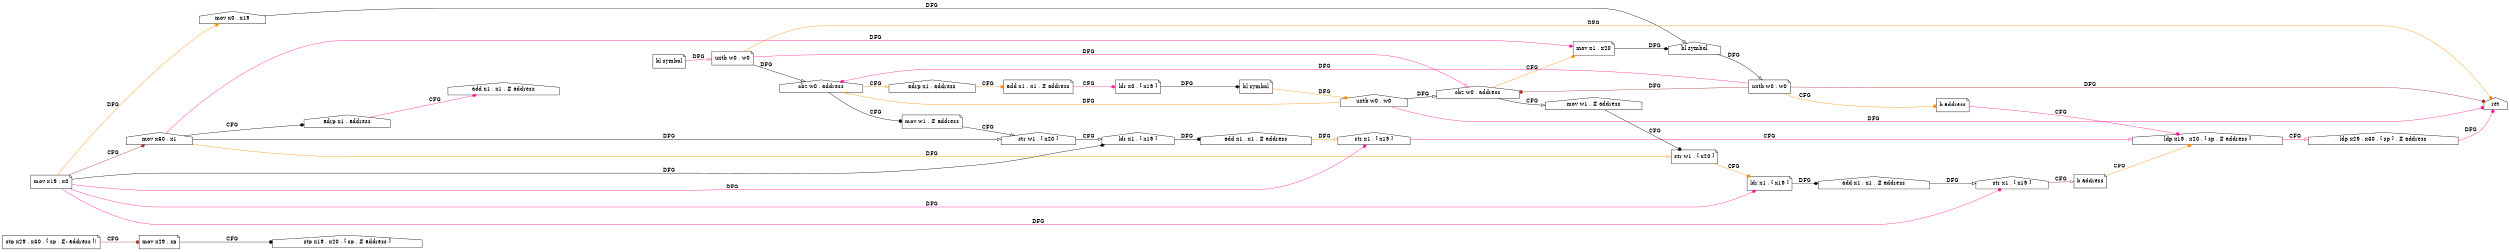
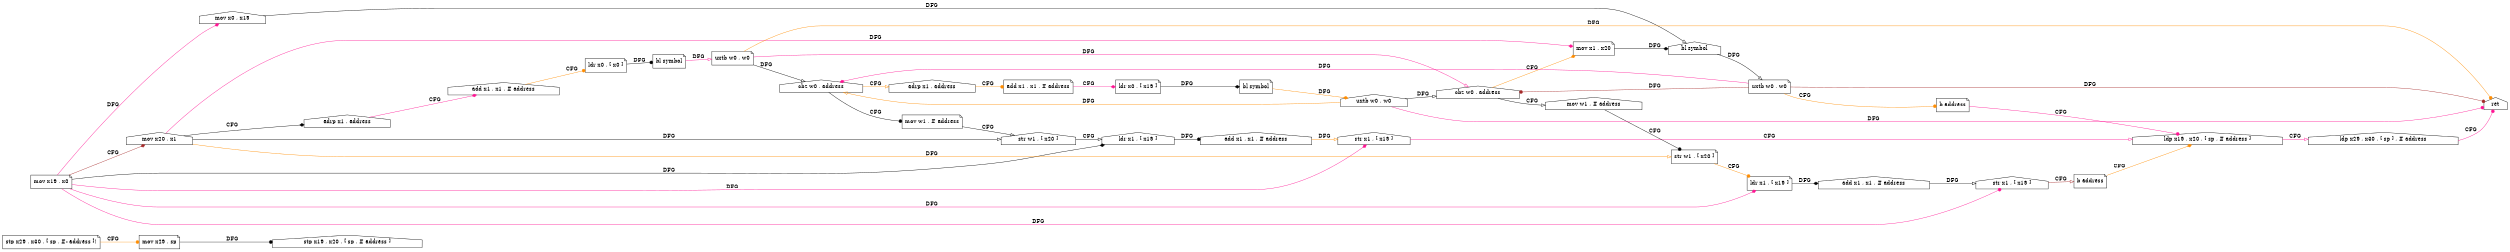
none -> (606, 65)
(131, 95) -> (131, 95)
(2471, 130) -> (2471, 130)
(159, 139) -> (159, 139)
(232, 239) -> (232, 239)
(118, 242) -> (118, 242)
